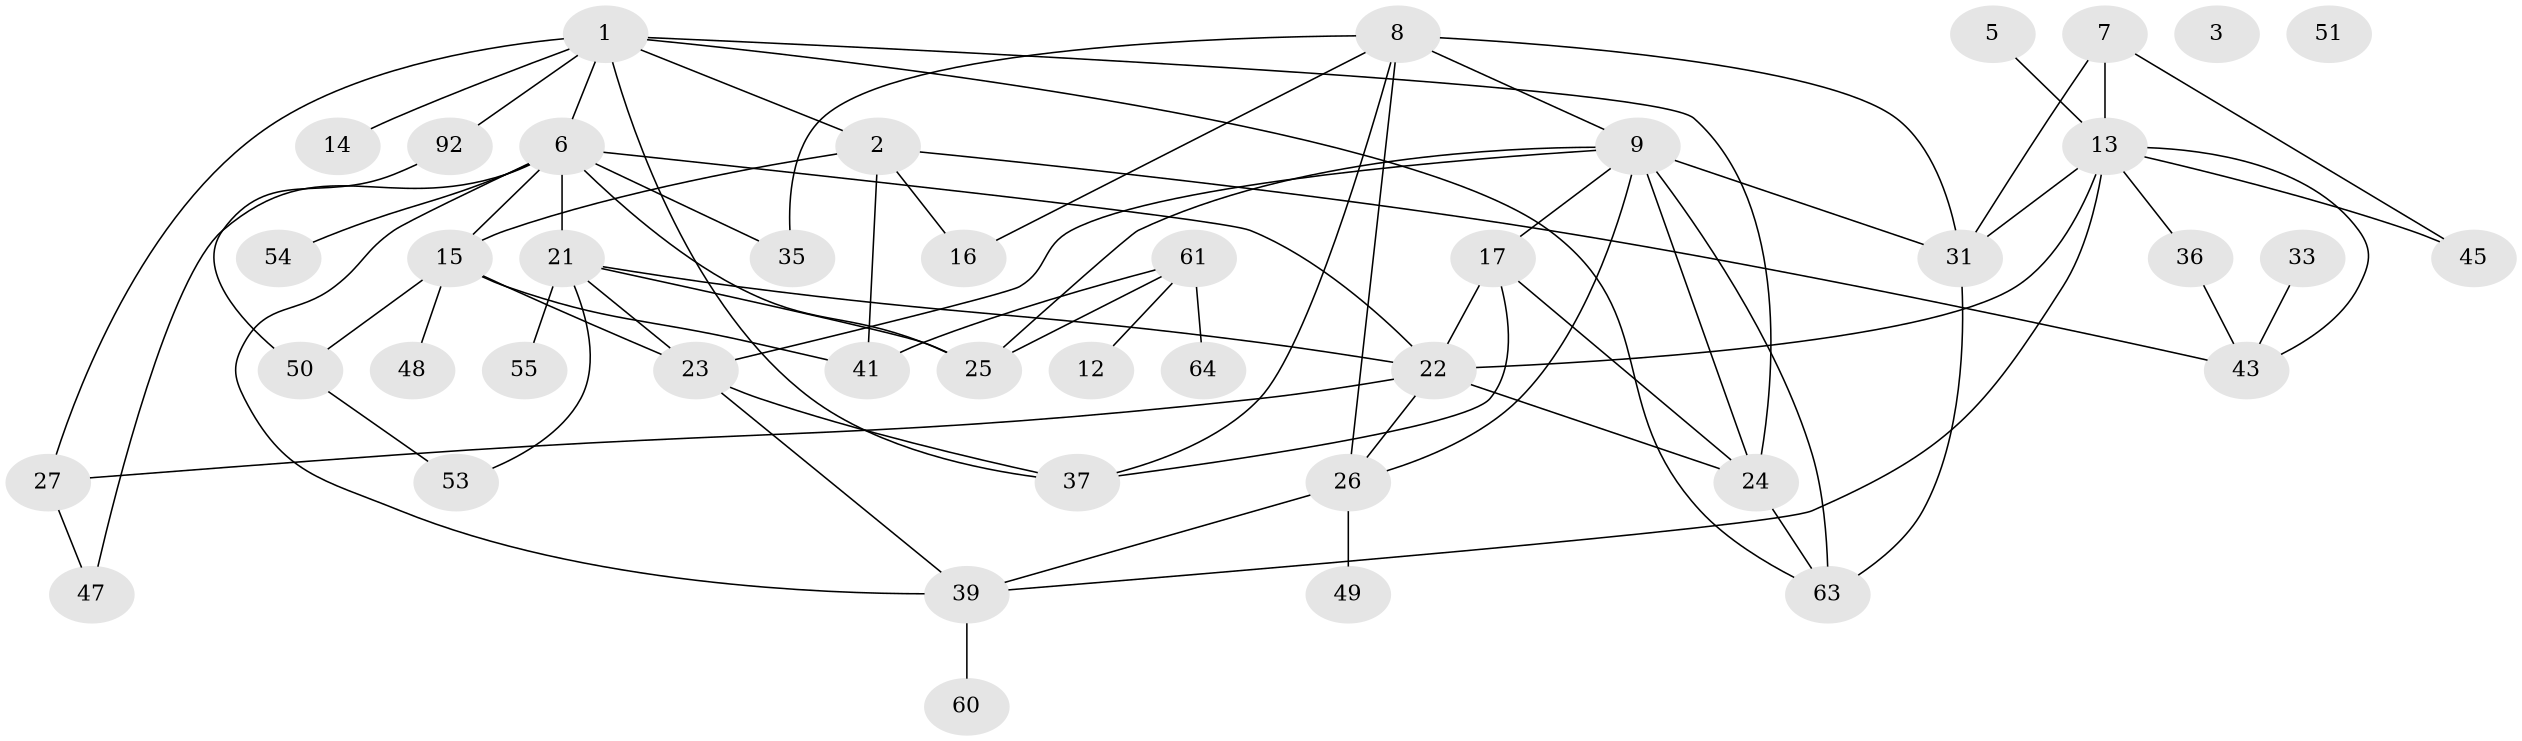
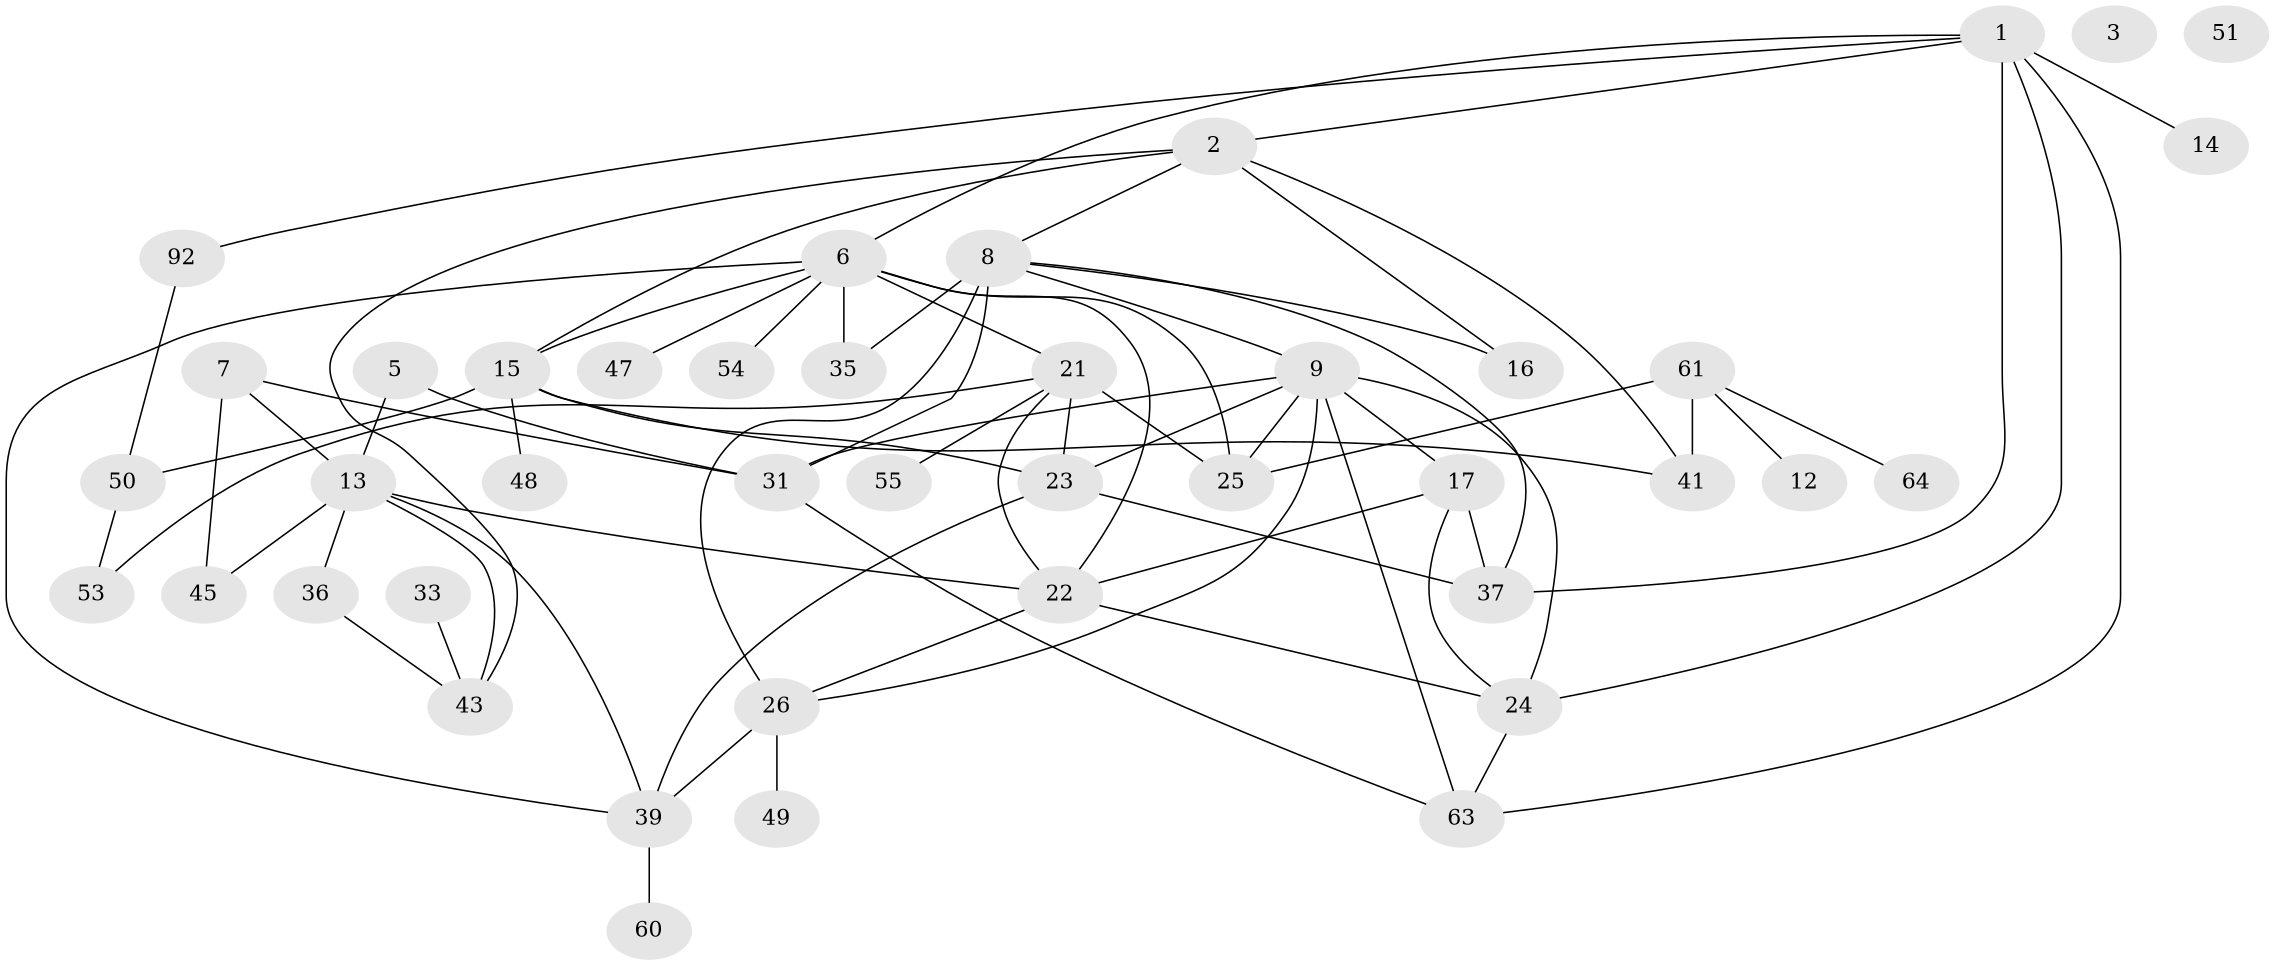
none -> (1102, 202)
(2033, 202) -> (558, 432)
(48, 483) -> none
